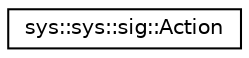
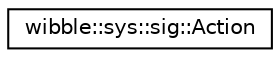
(125, 29) -> (140, 29)
